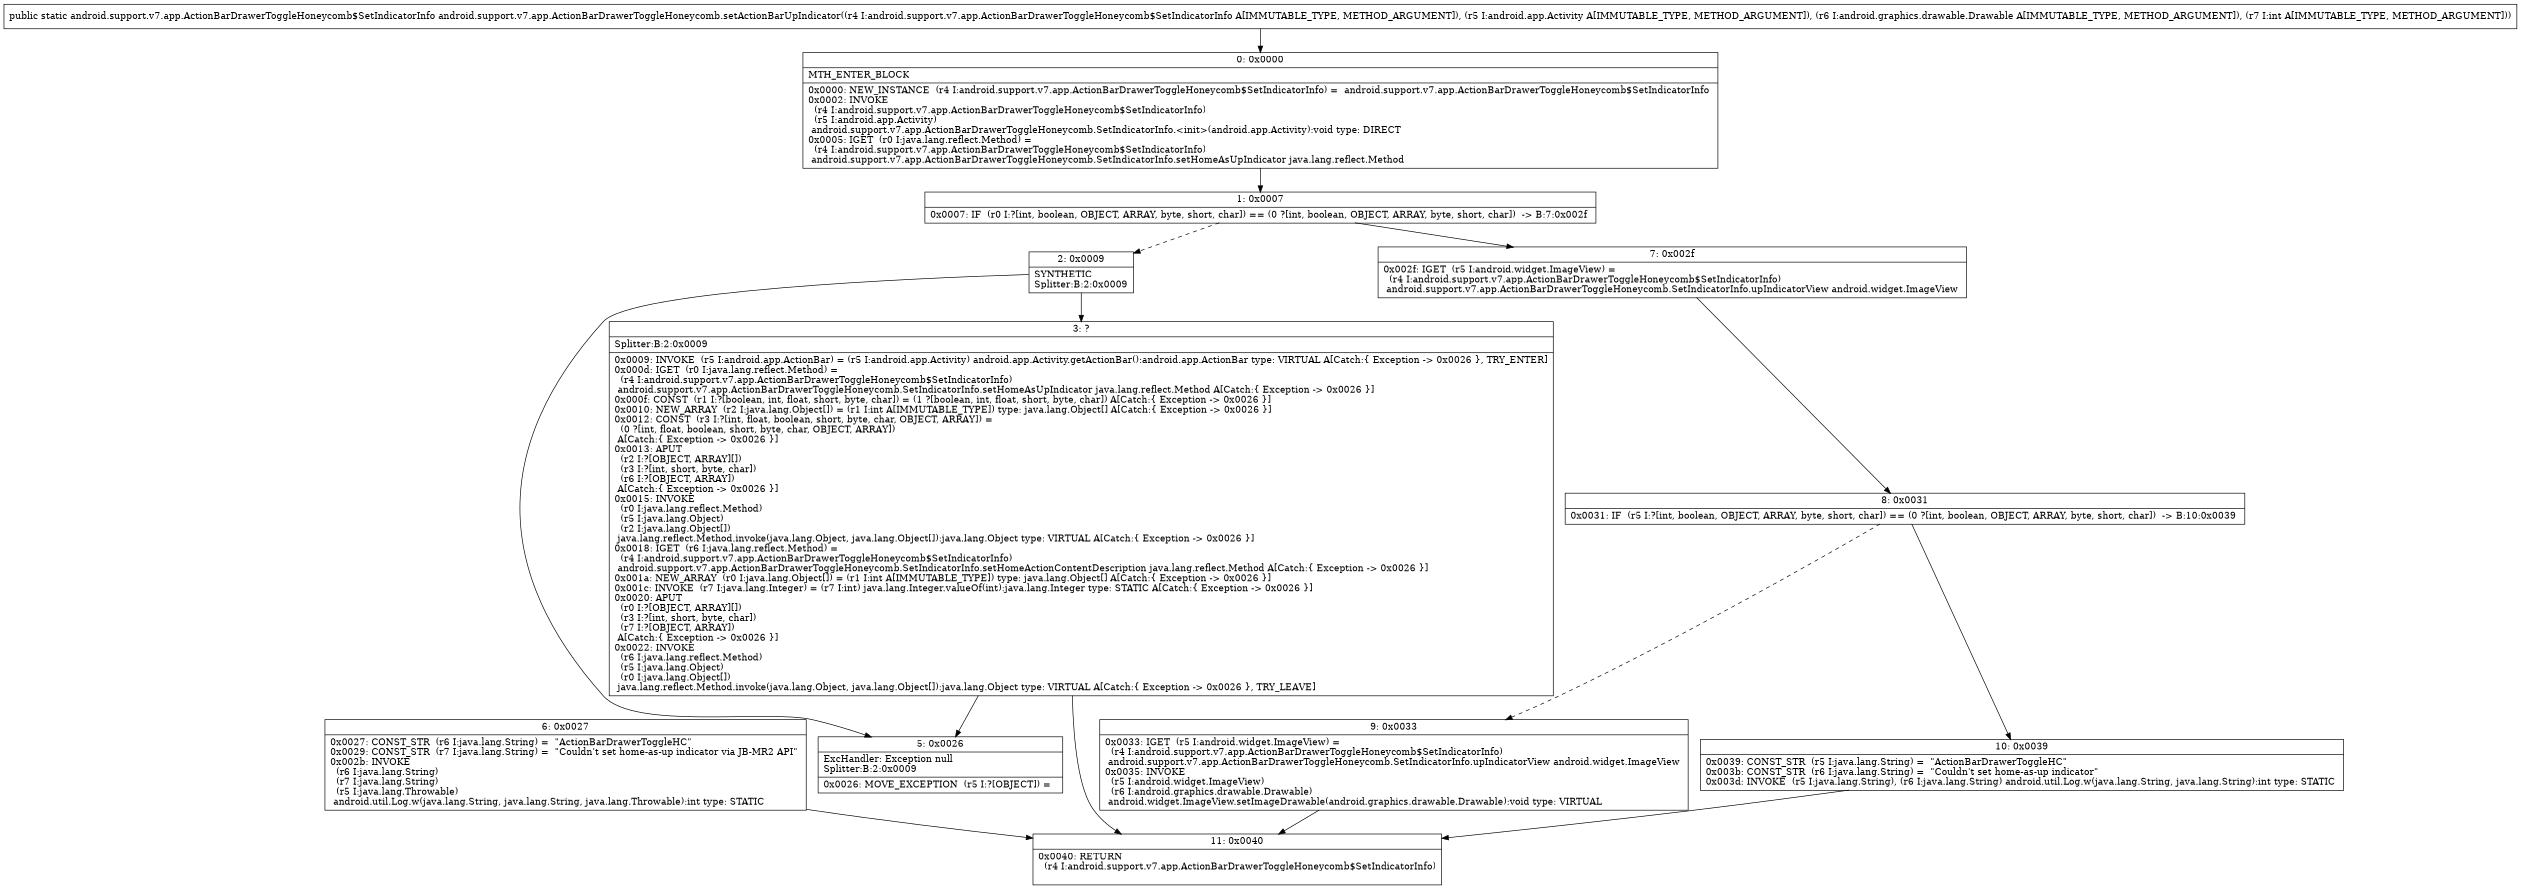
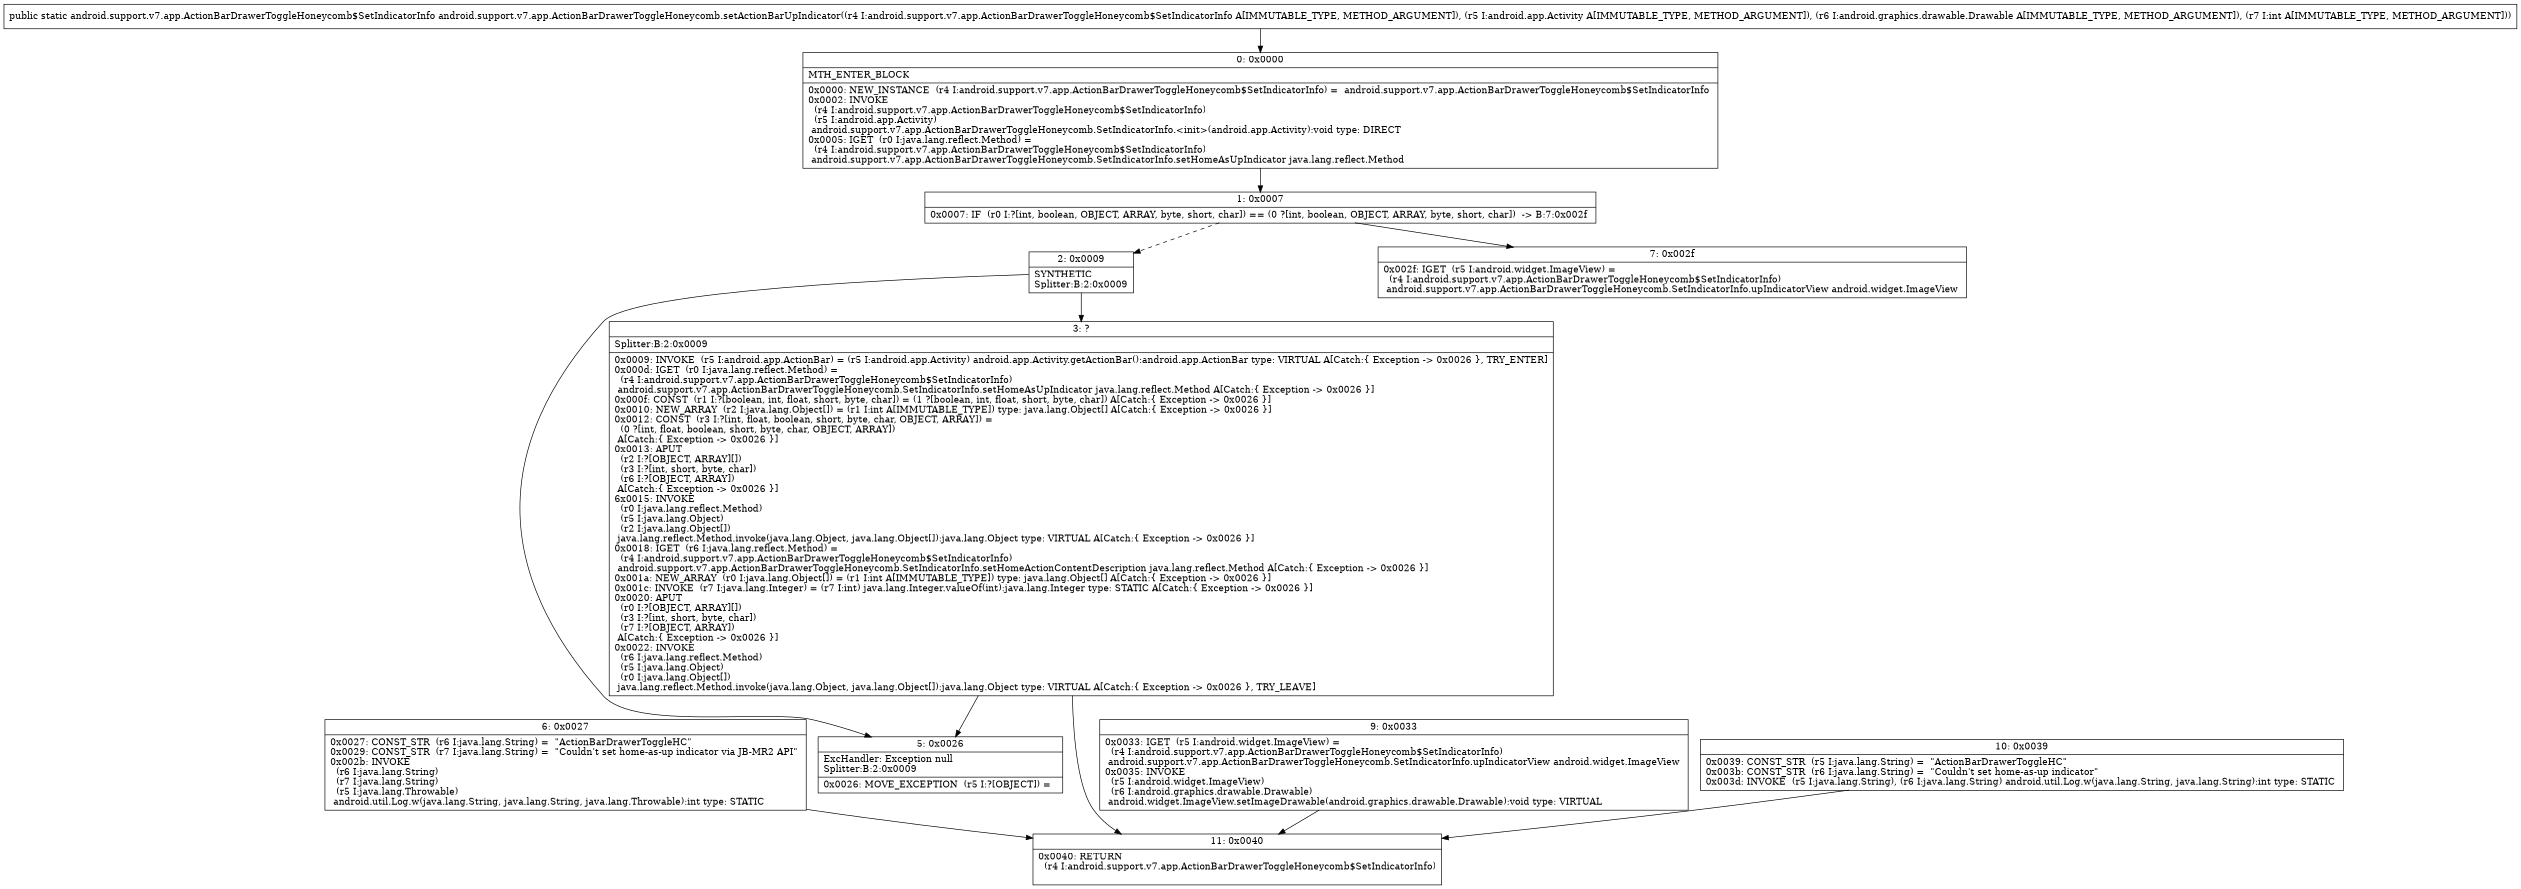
(658, 499) -> (658, 499)
(1905, 509) -> none
